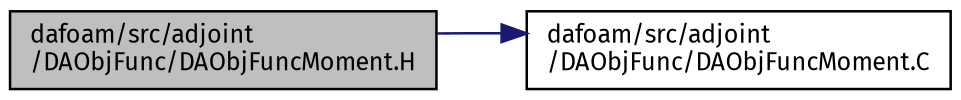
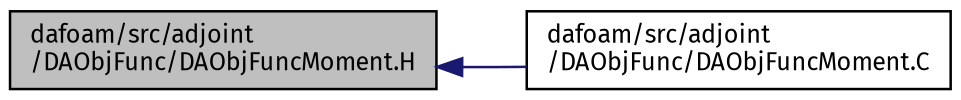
(469, 33) -> (494, 67)
